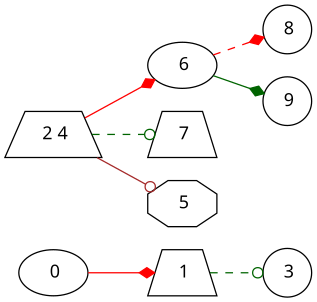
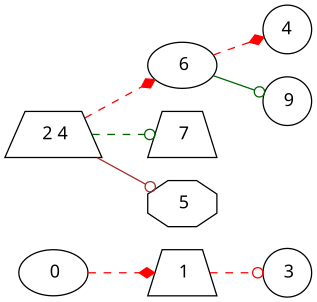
(287, 29) -> (287, 29)
(234, 83) -> (234, 83)
(113, 103) -> (113, 103)
(114, 273) -> (114, 273)
(231, 273) -> (231, 273)
